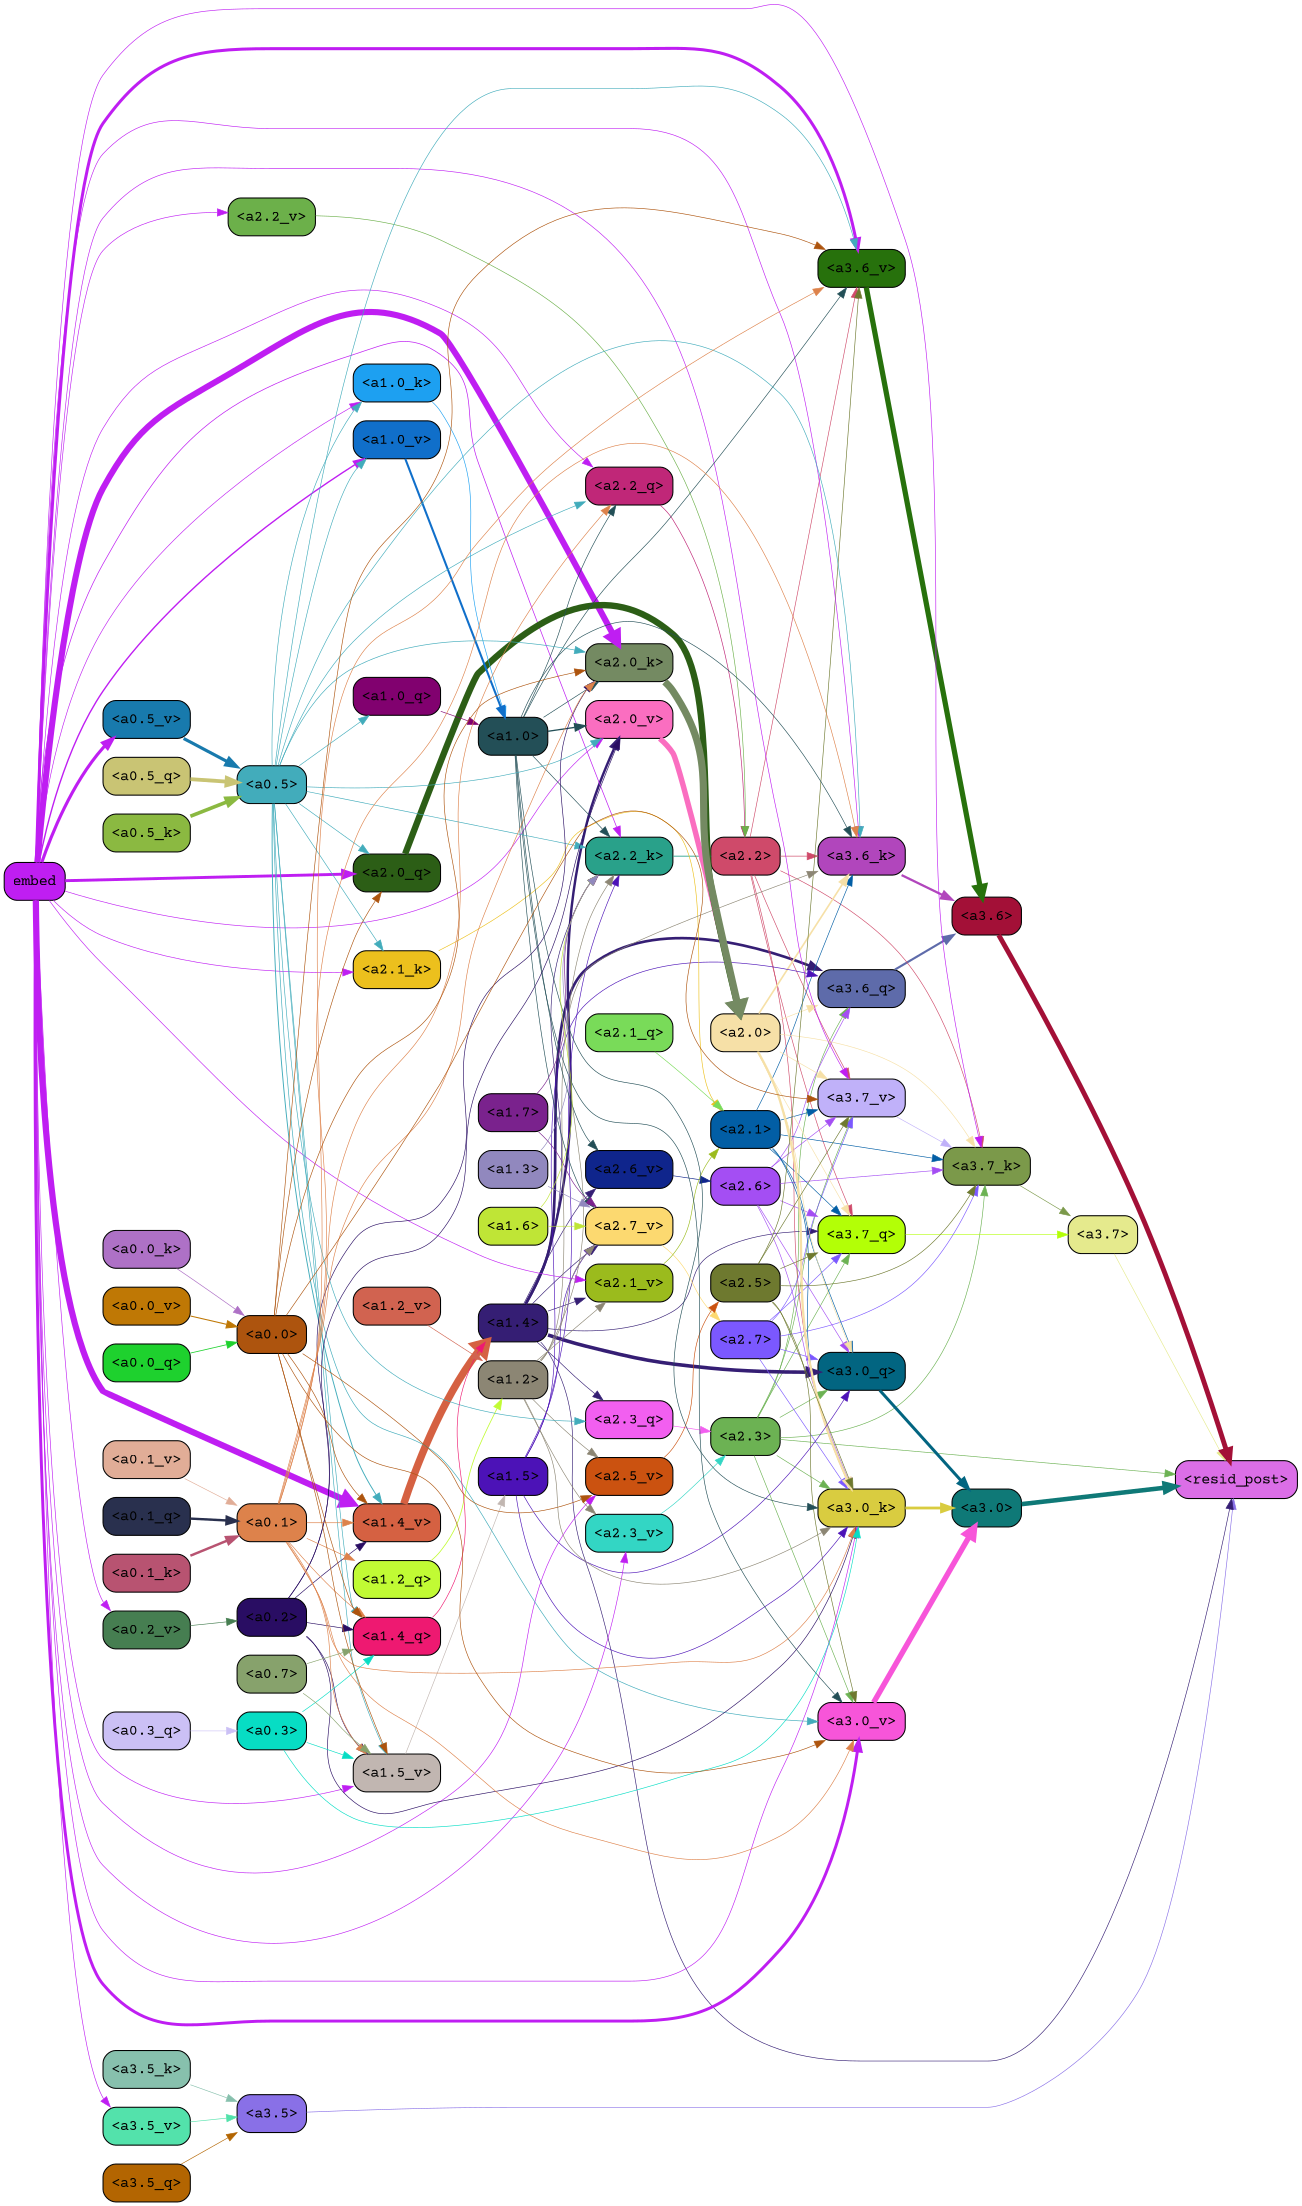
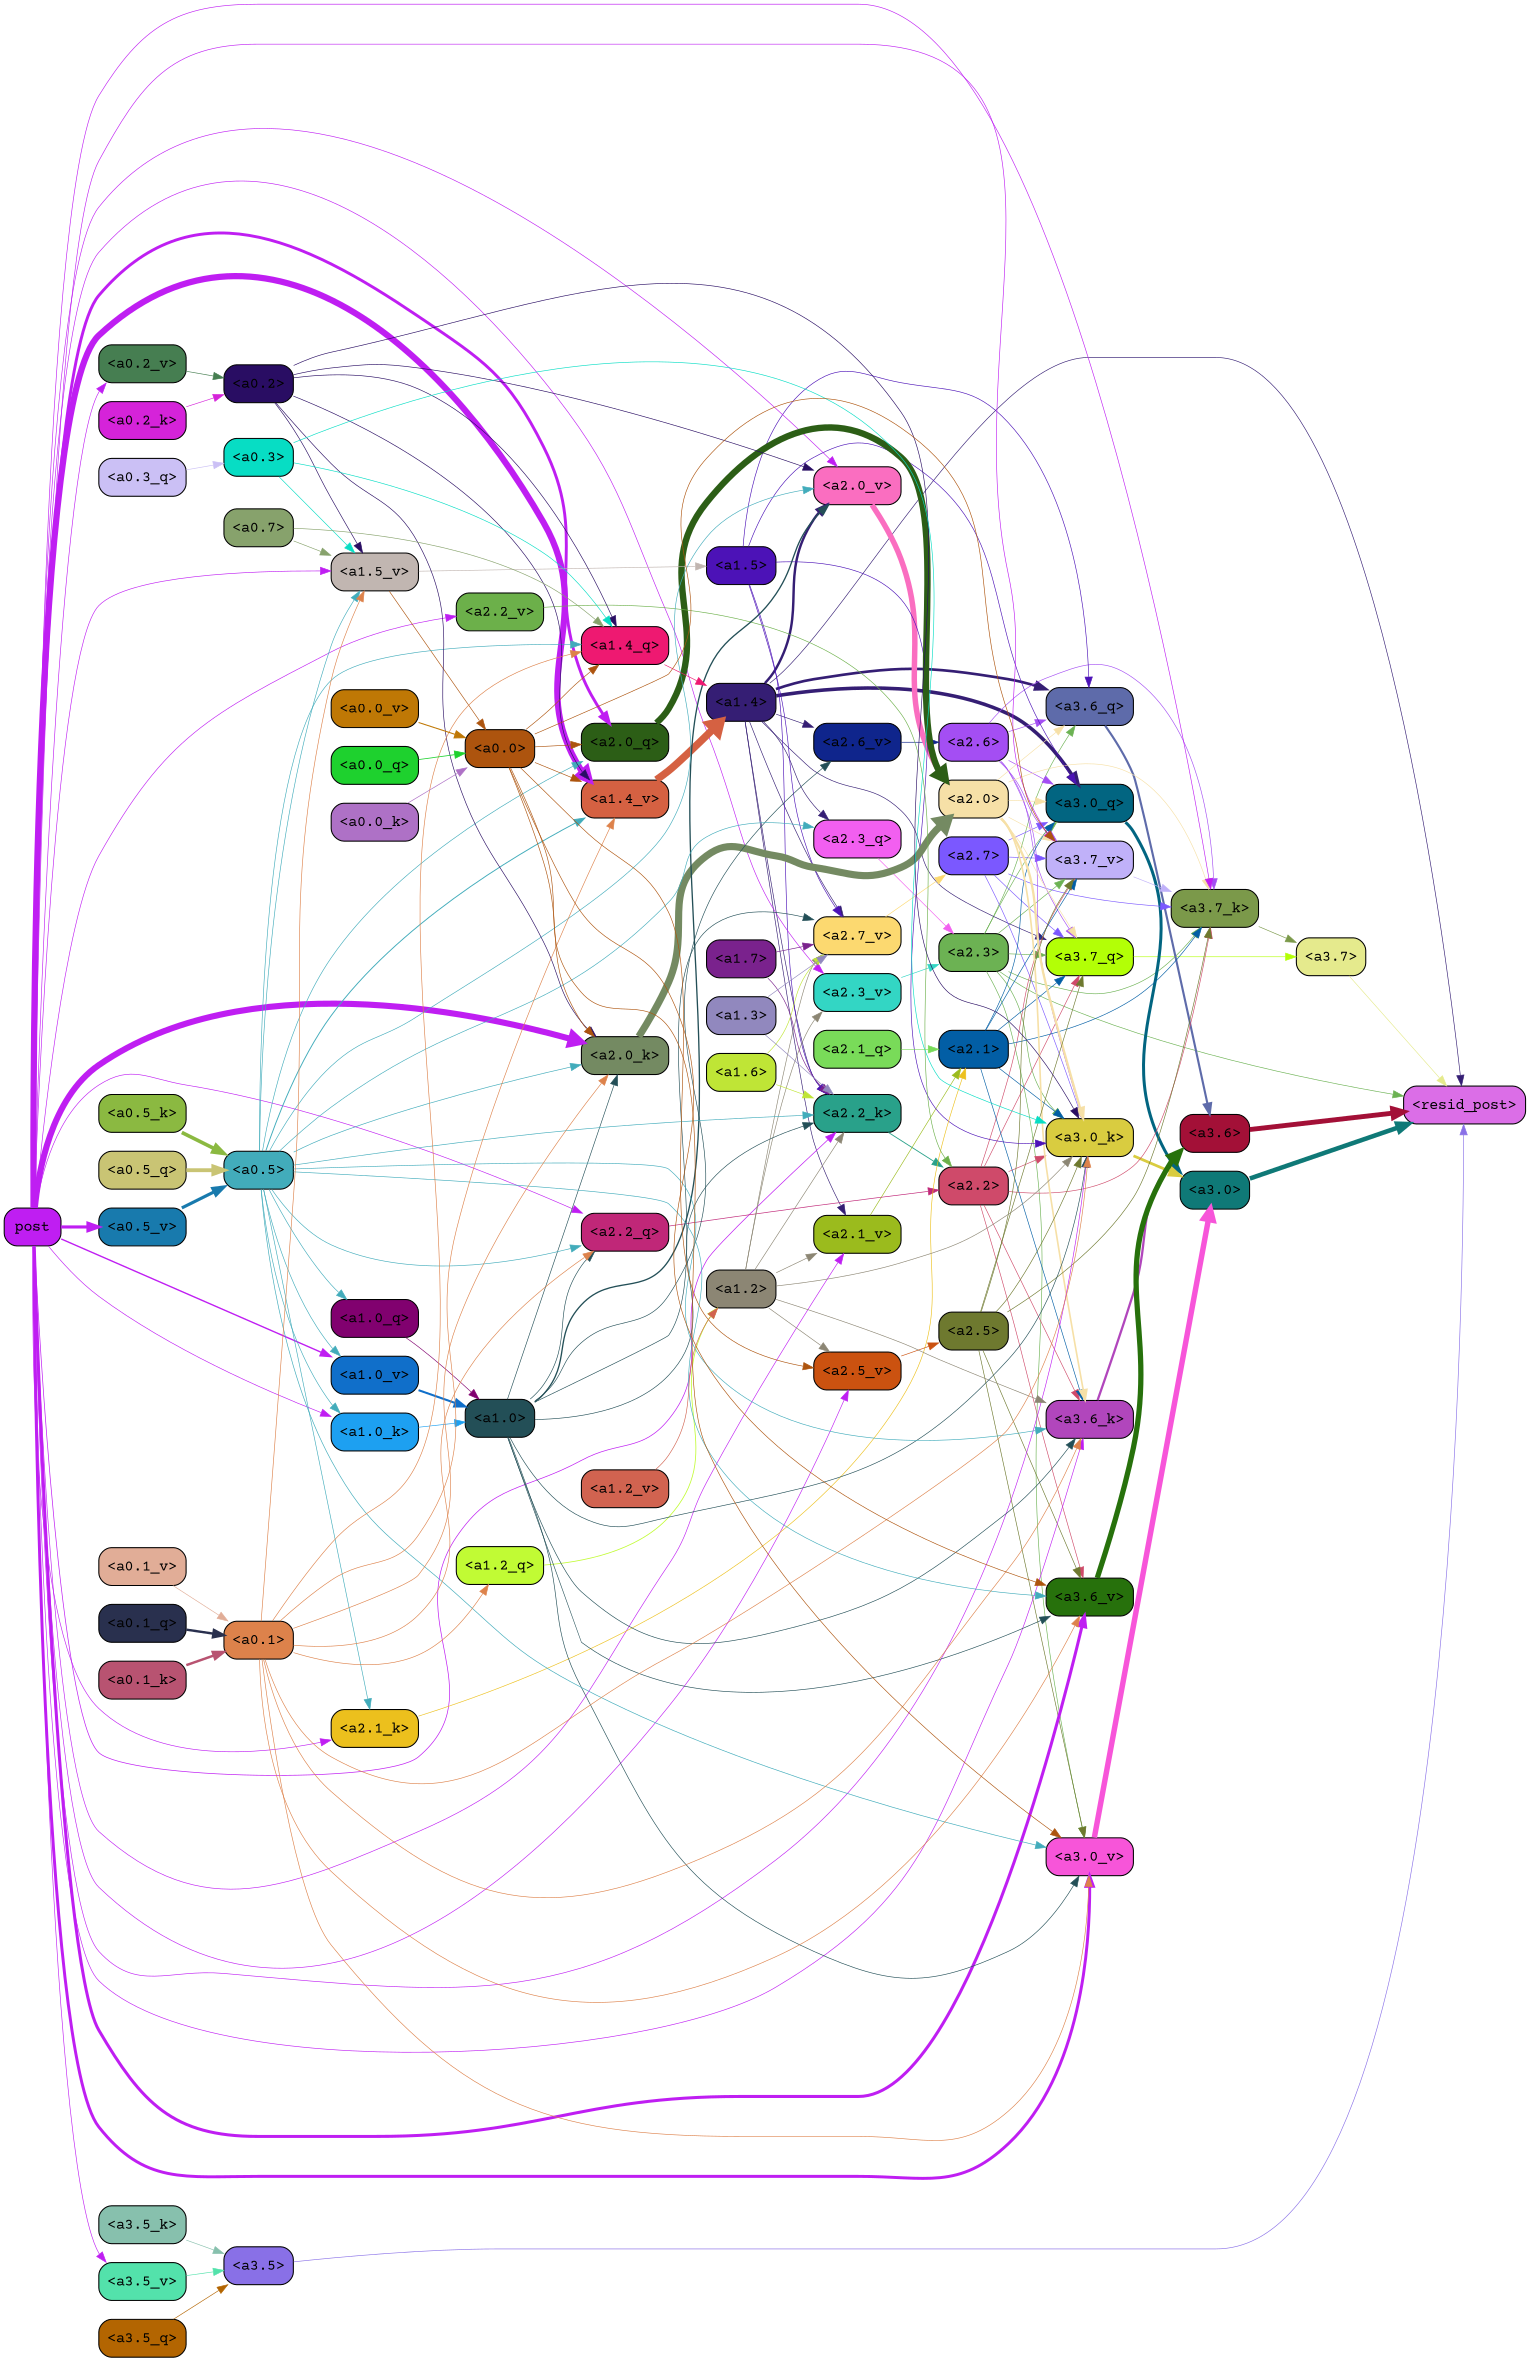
none -> (142, 421)
(35, 881) -> (33, 1227)
(329, 1560) -> (437, 659)
